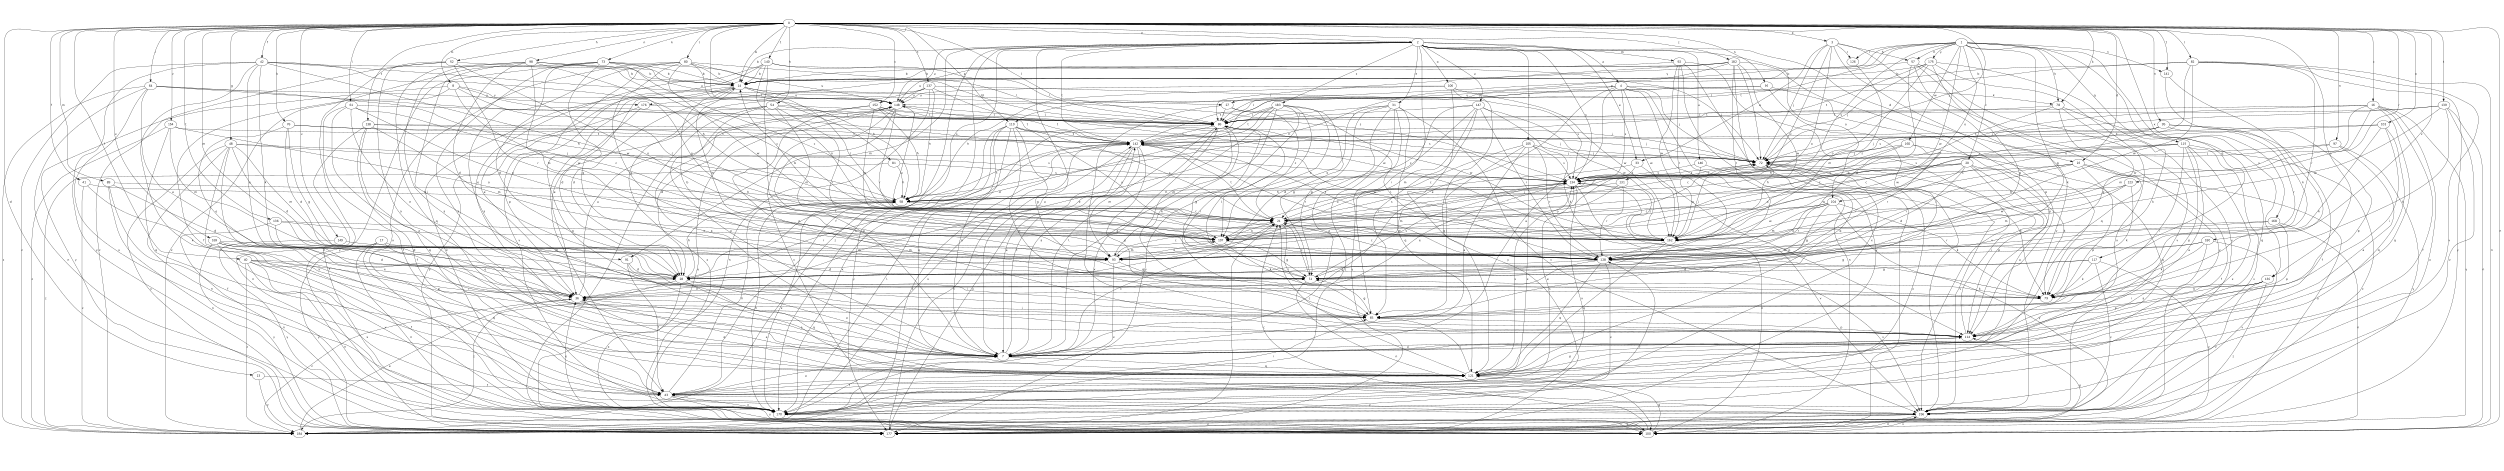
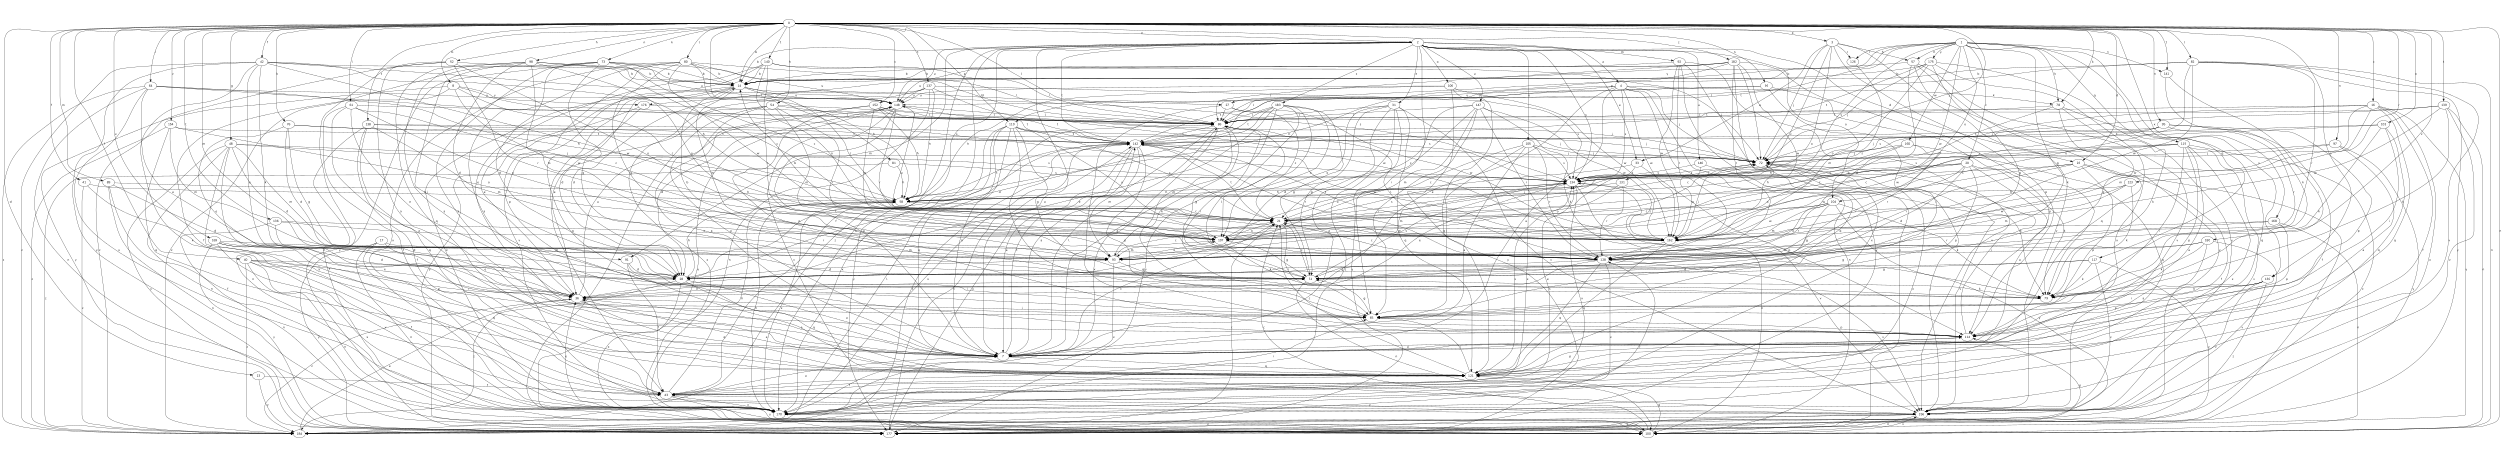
(2035, 228) -> (1707, 275)
(340, 240) -> none
